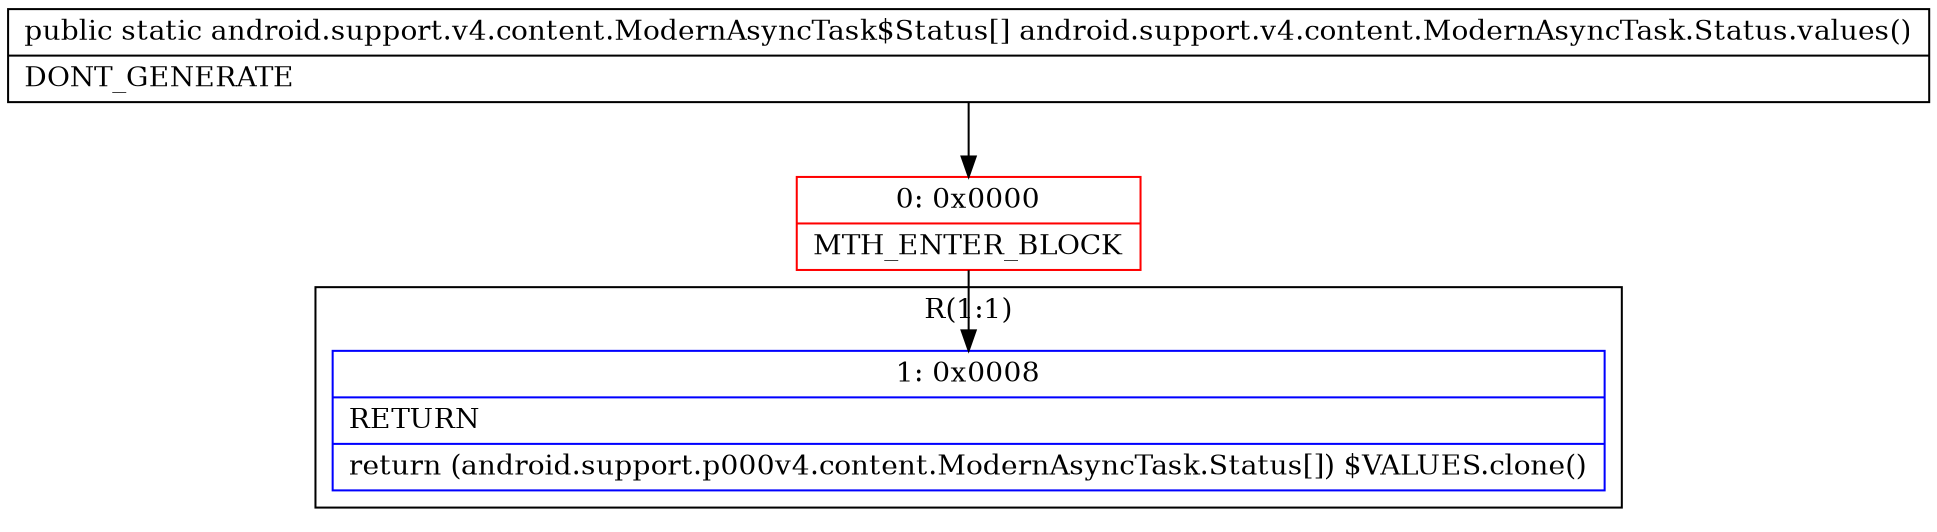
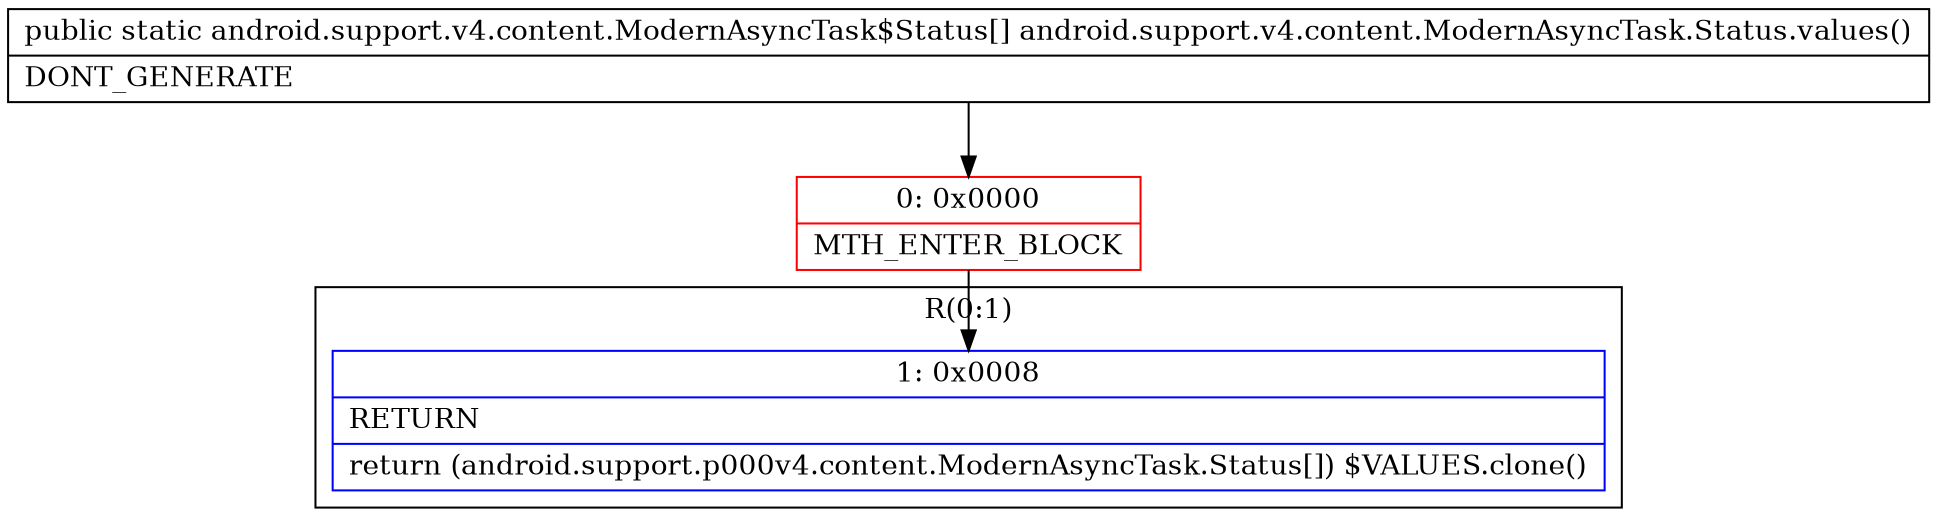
(969, 310) -> (969, 310)
